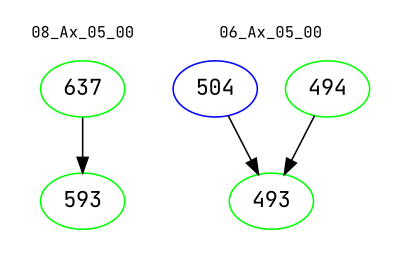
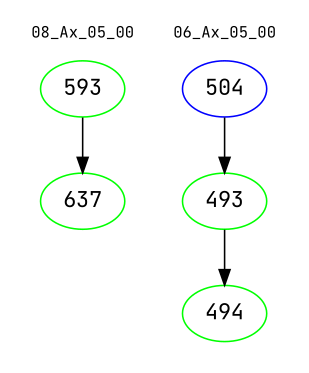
(83, 137) -> (83, 137)
(303, 138) -> (225, 250)
